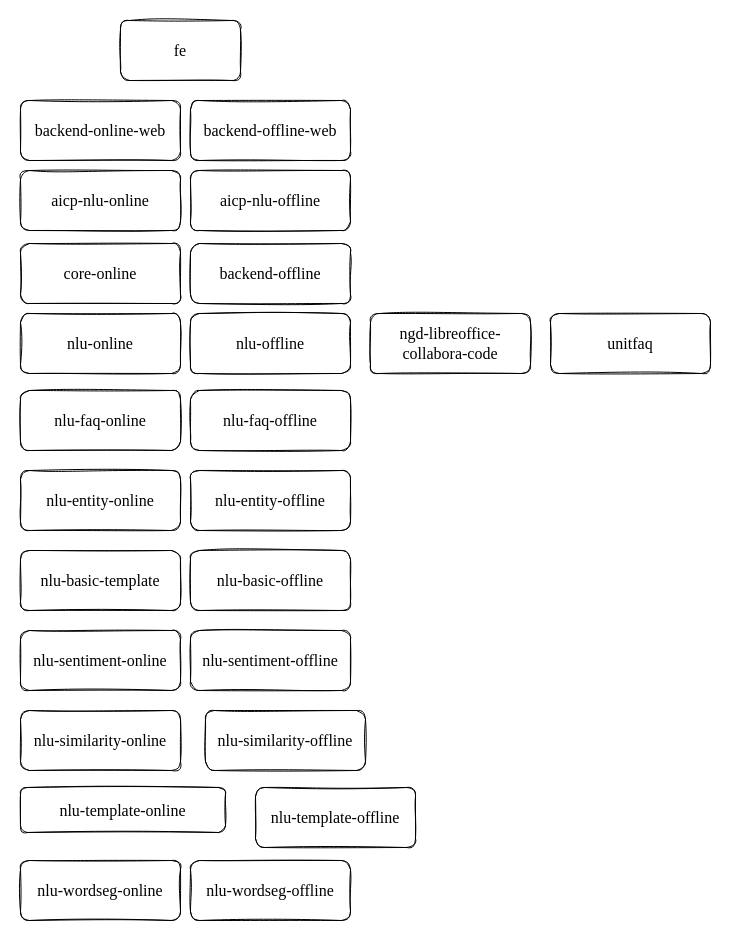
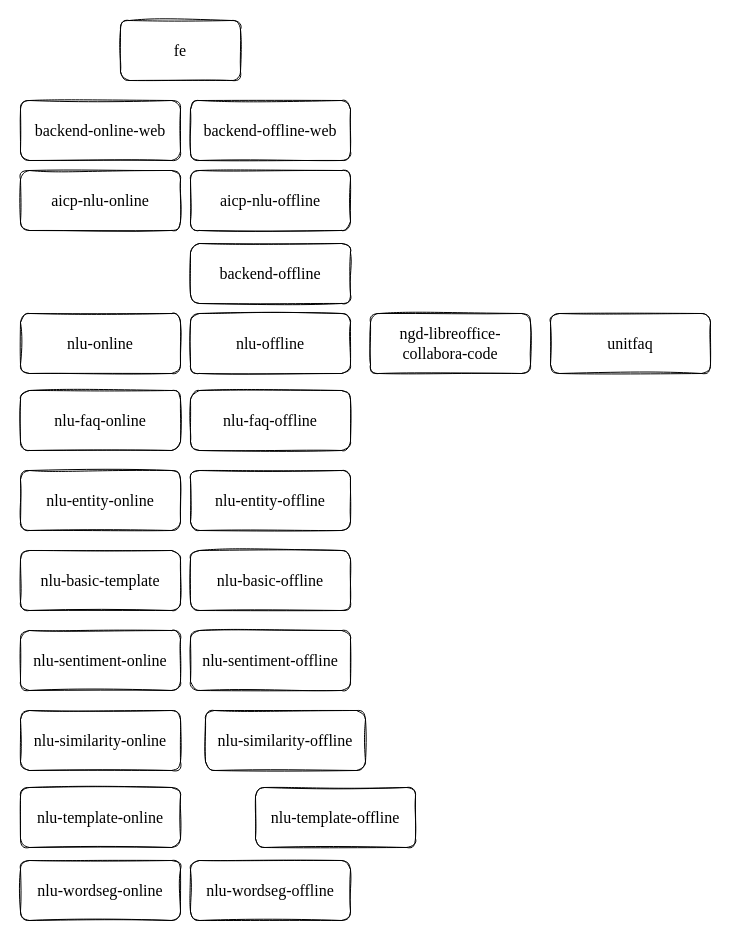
(101, 274) -> none
(123, 810) -> (101, 818)
